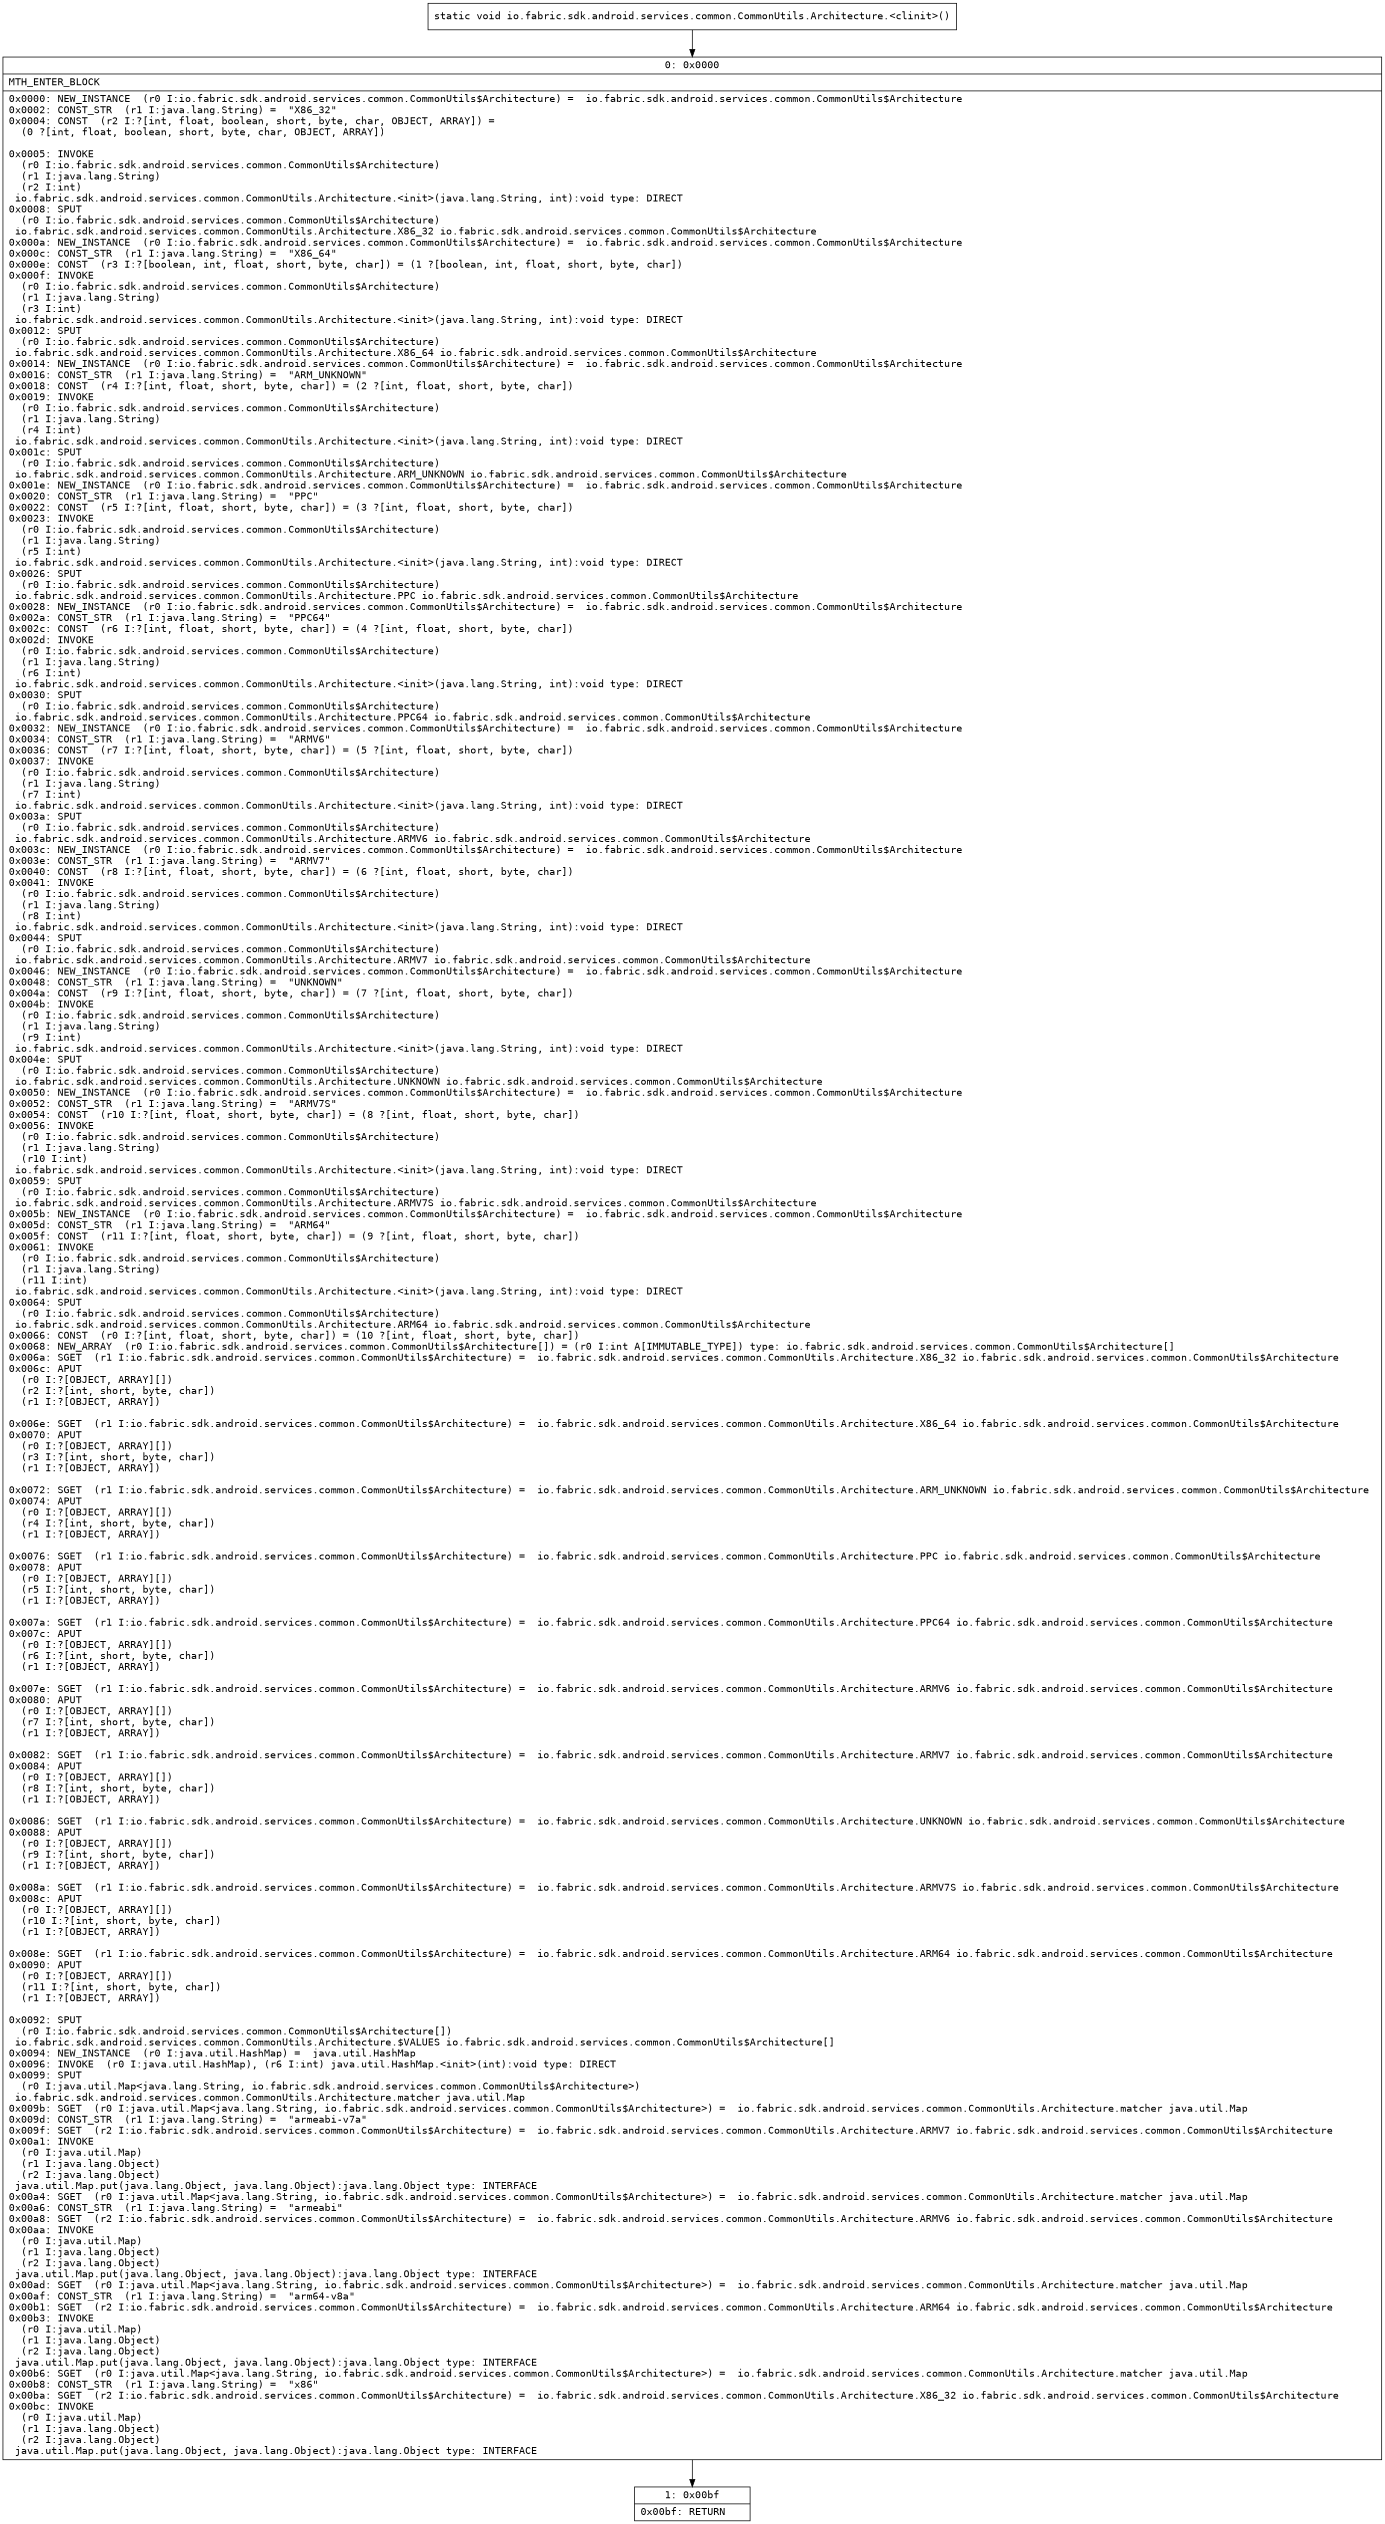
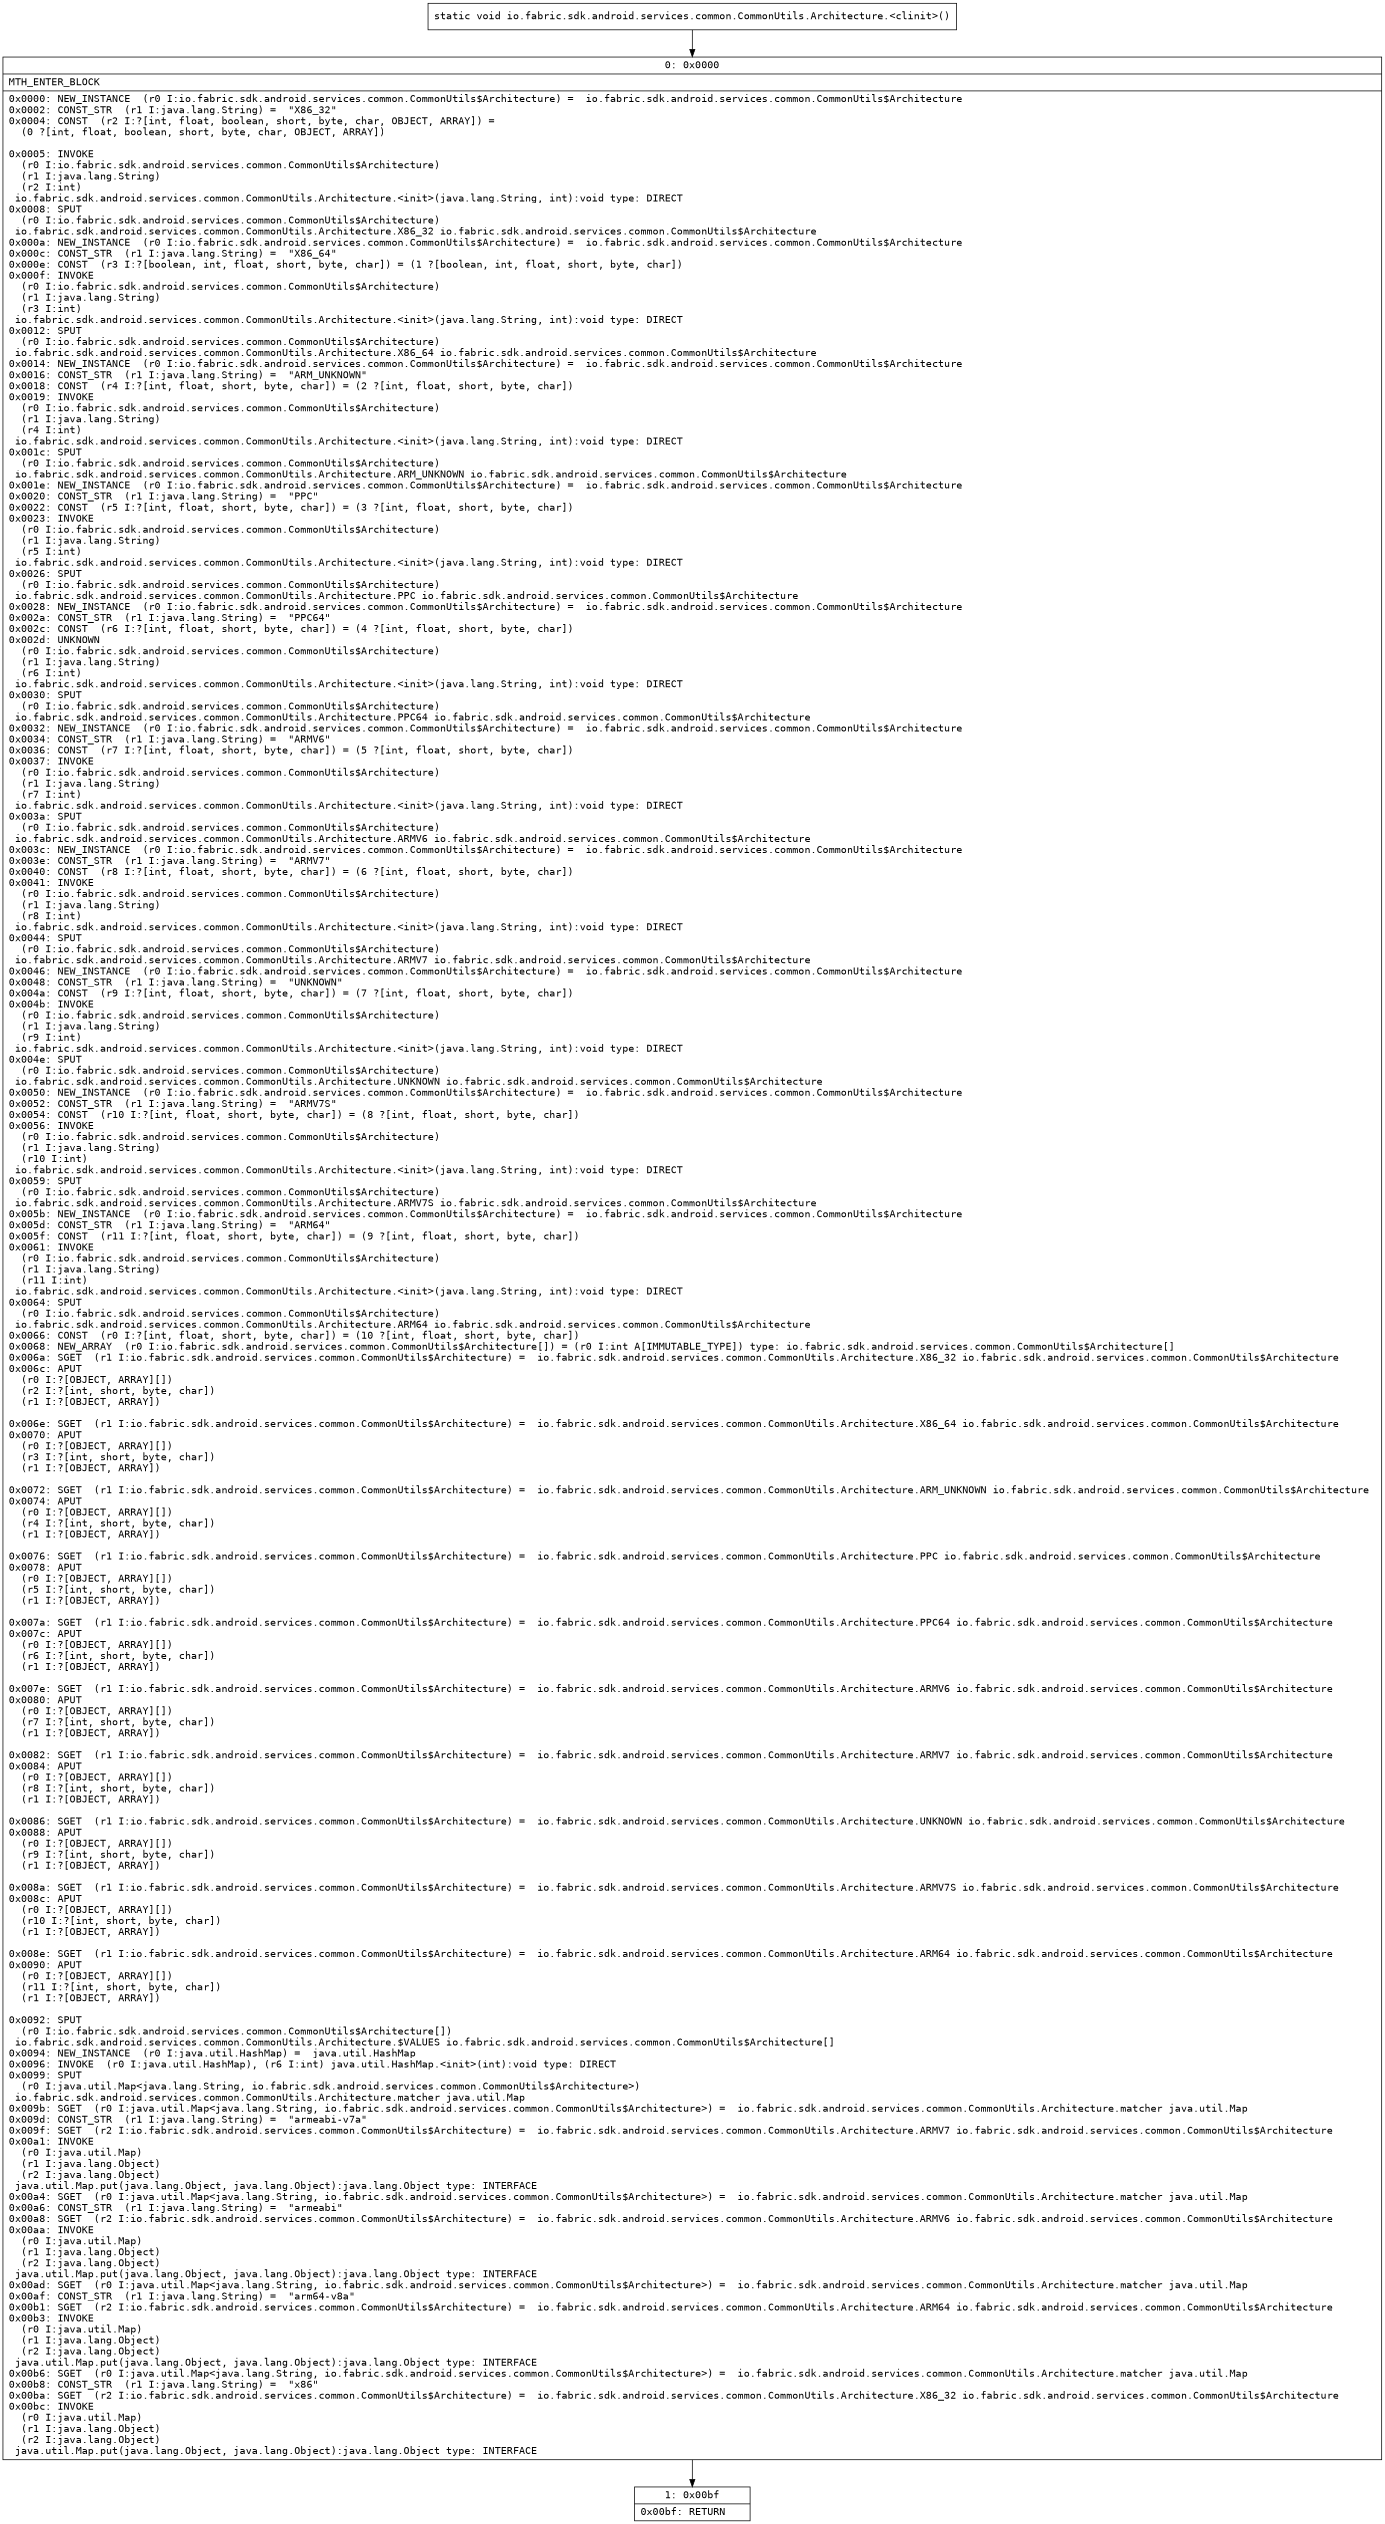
(58, 640) -> (61, 640)
